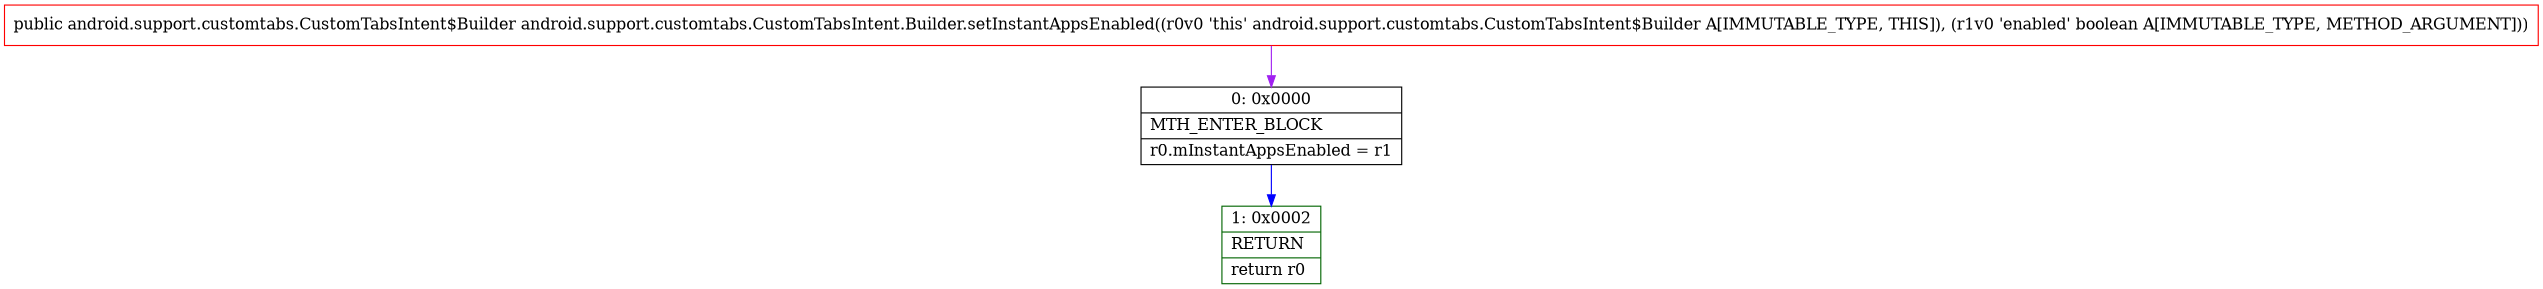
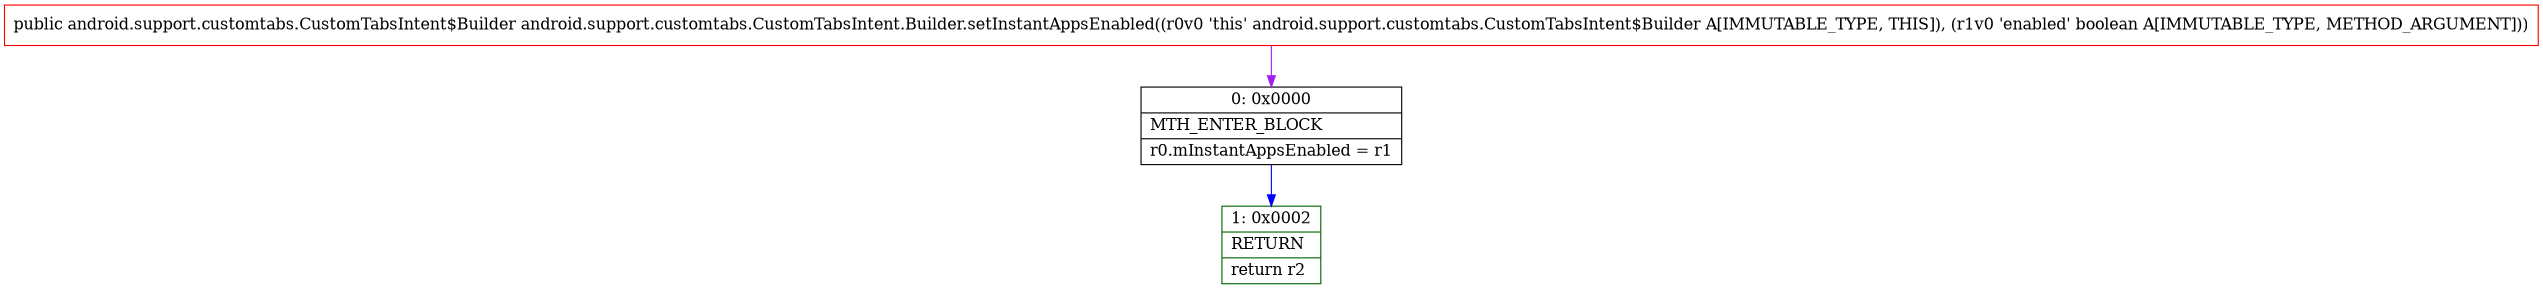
(1269, 270) -> (1269, 270)
